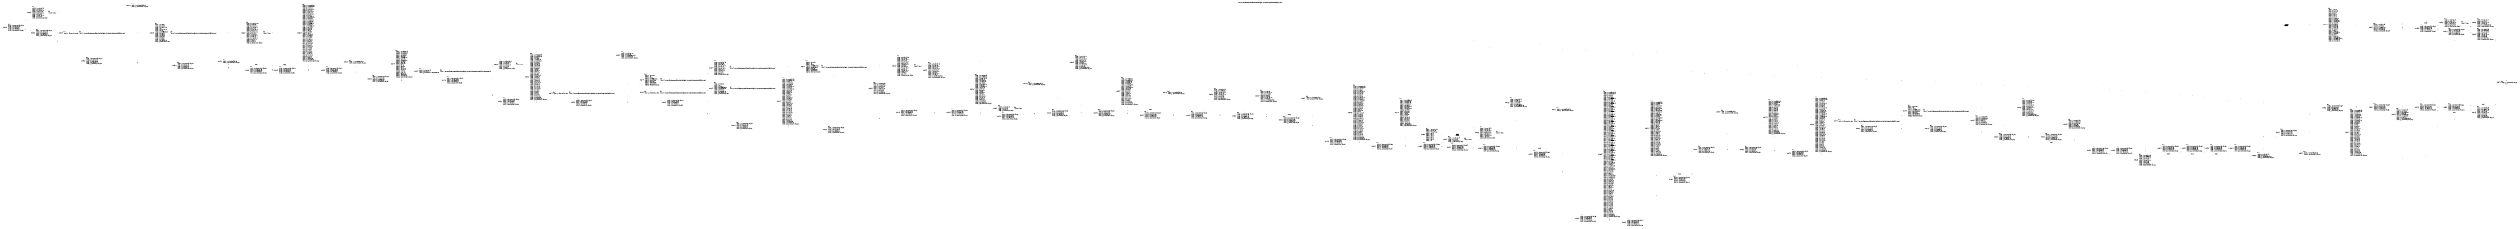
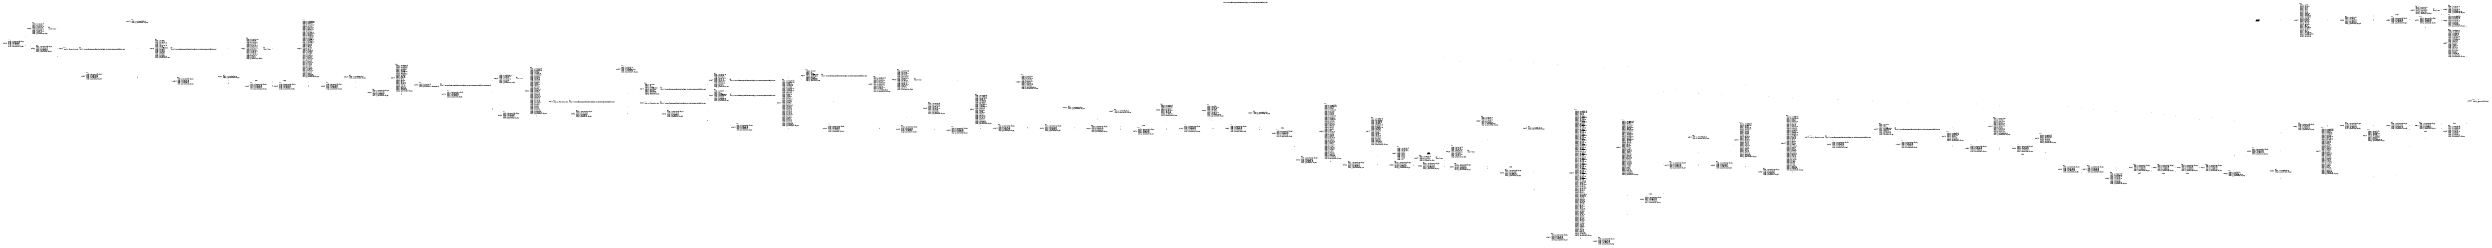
(1008, 109) -> none
